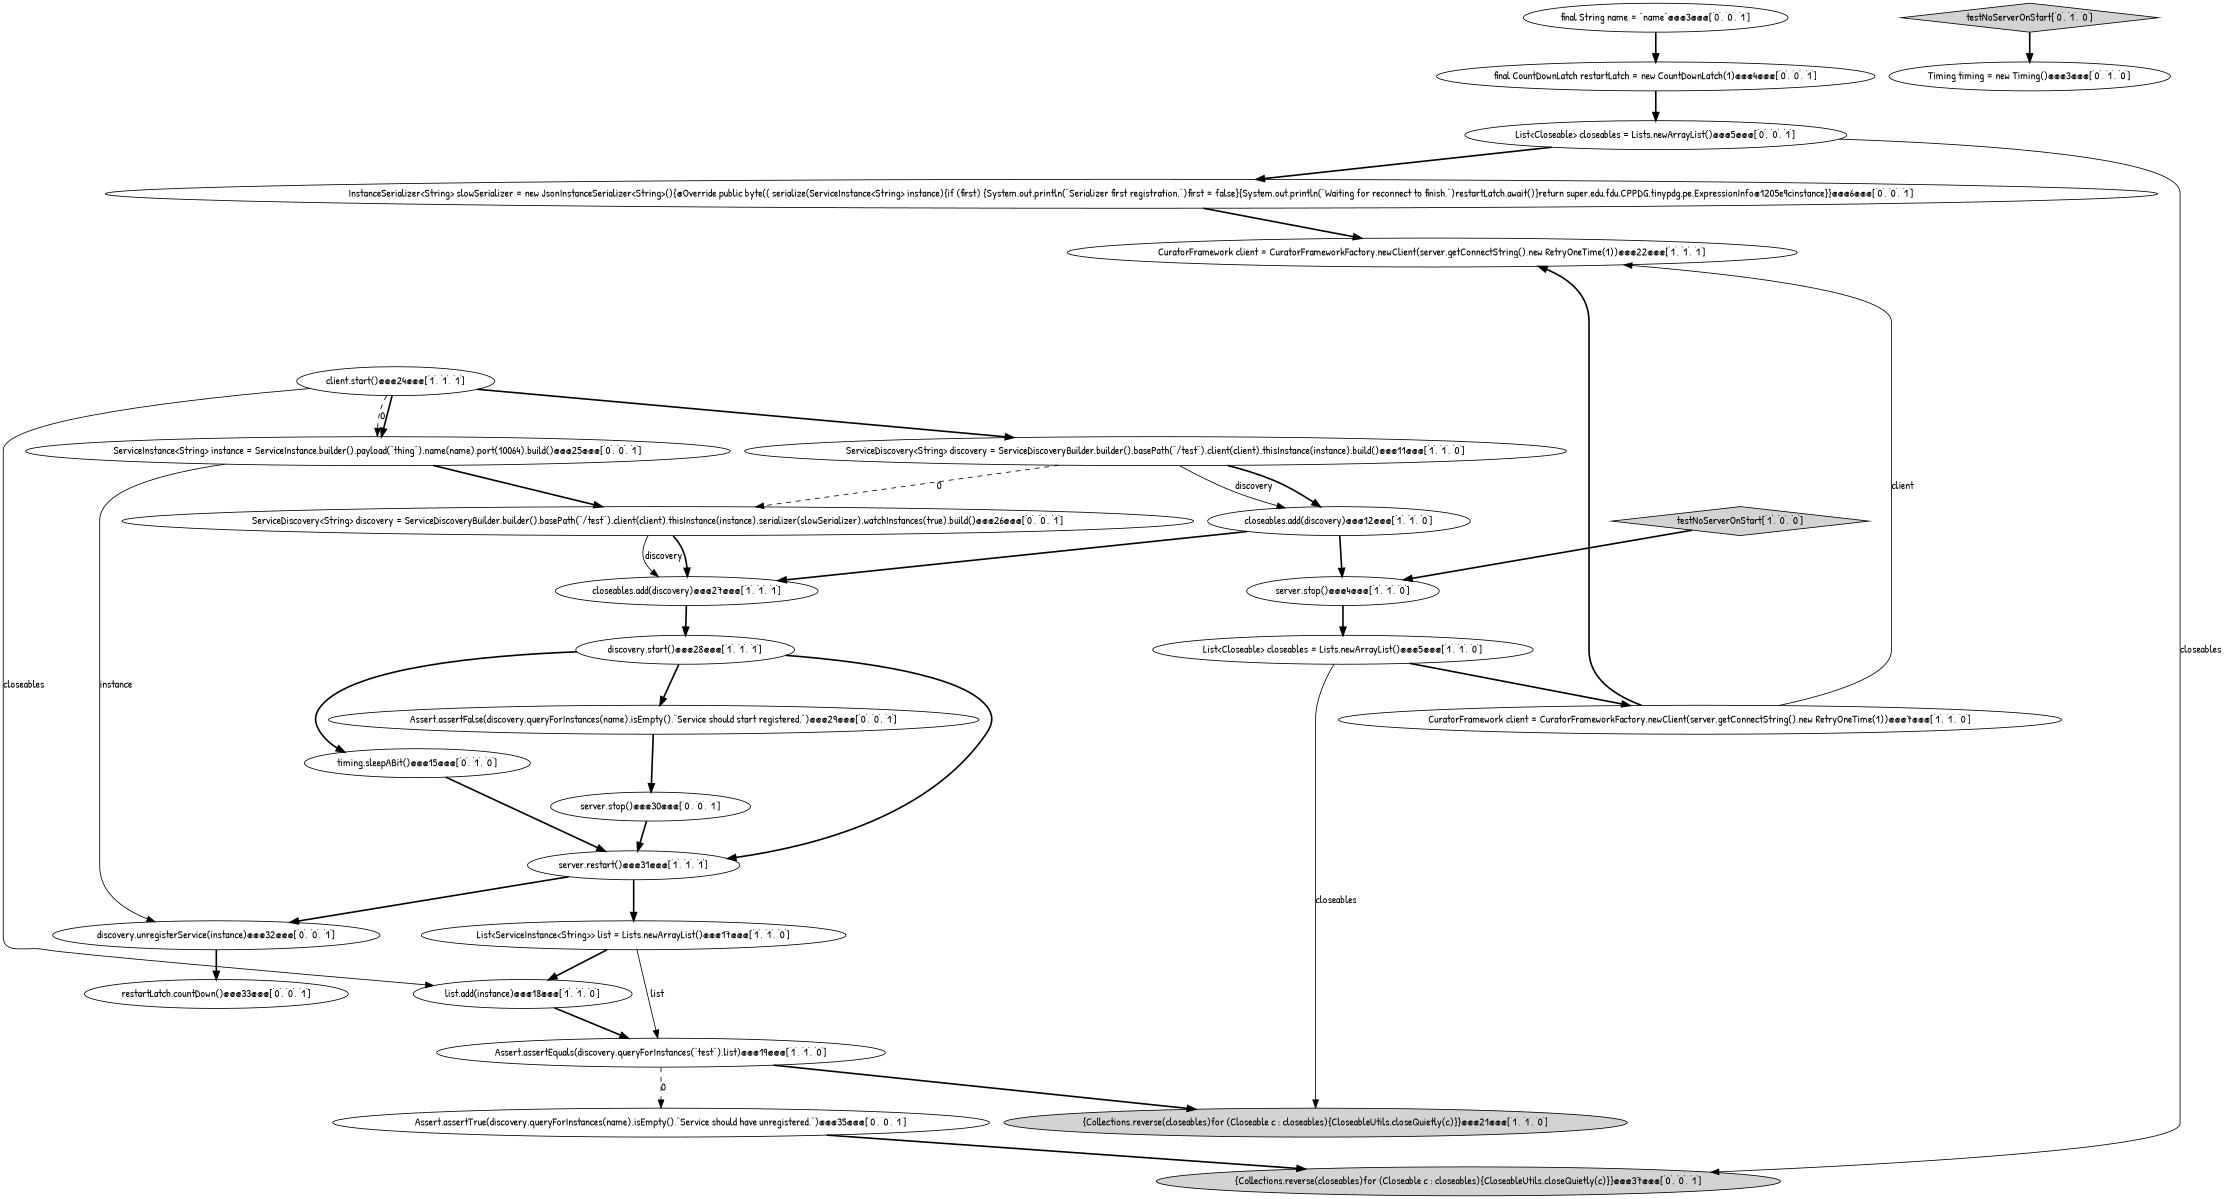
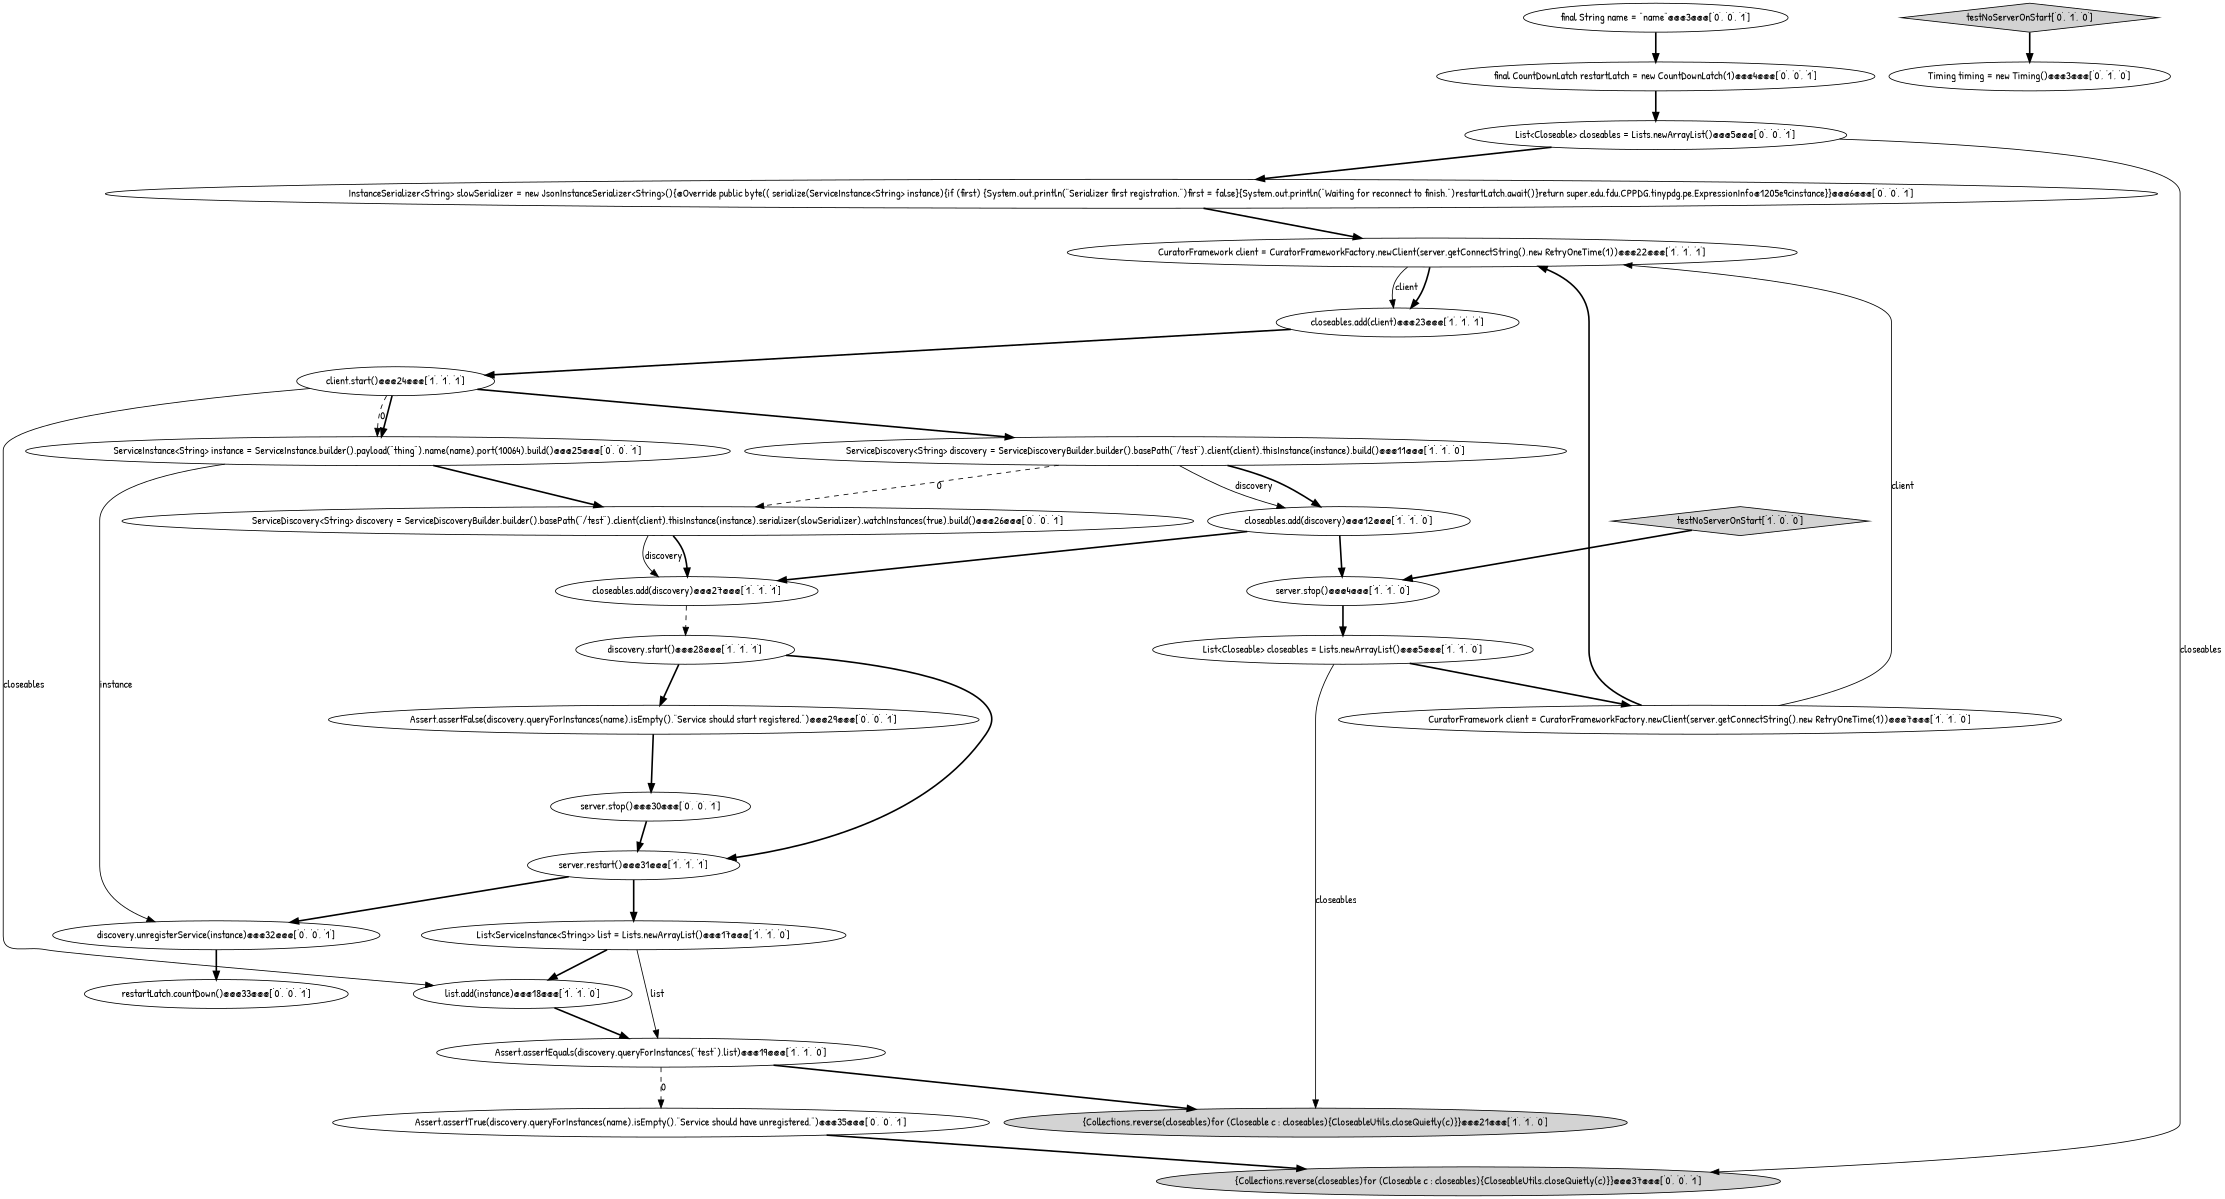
none -> (1398, 322)
(686, 616) -> (686, 616)
(417, 763) -> none
